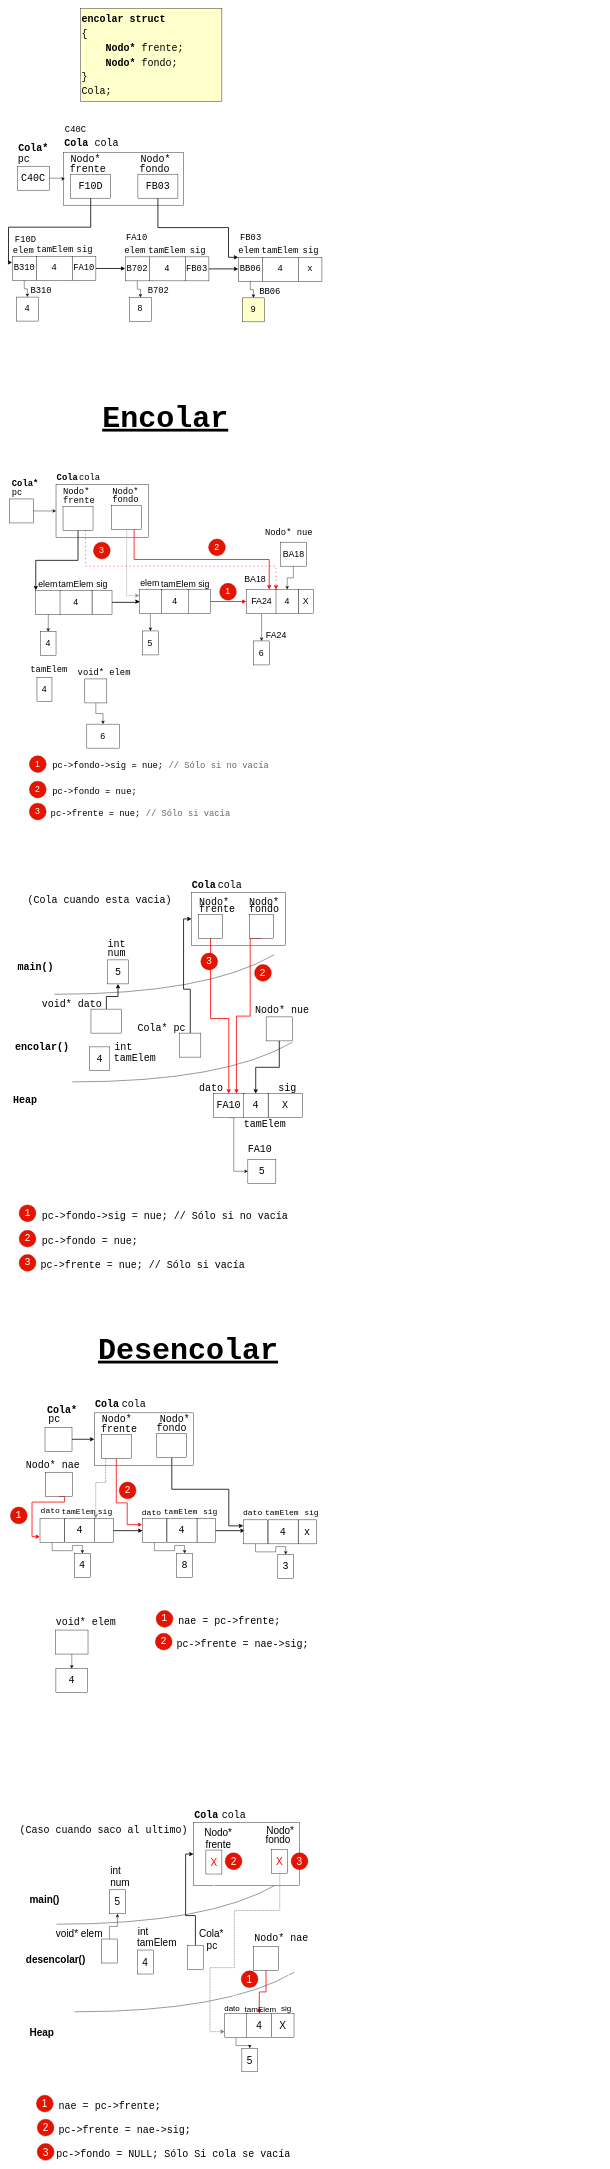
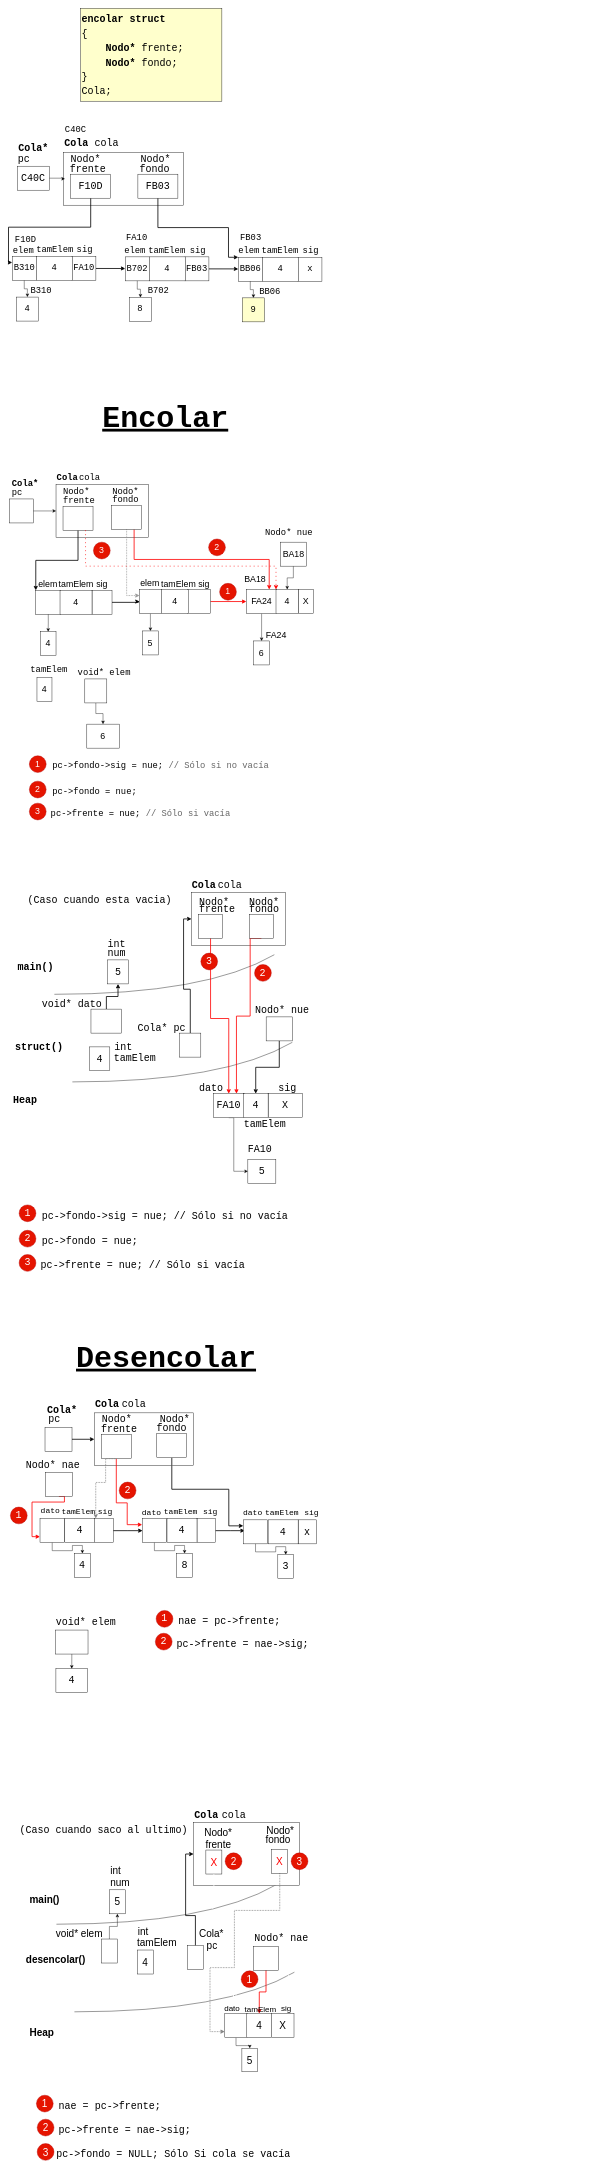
(99, 900) -> (99, 900)
(39, 1048) -> (37, 1048)
(188, 1351) -> (166, 1359)
